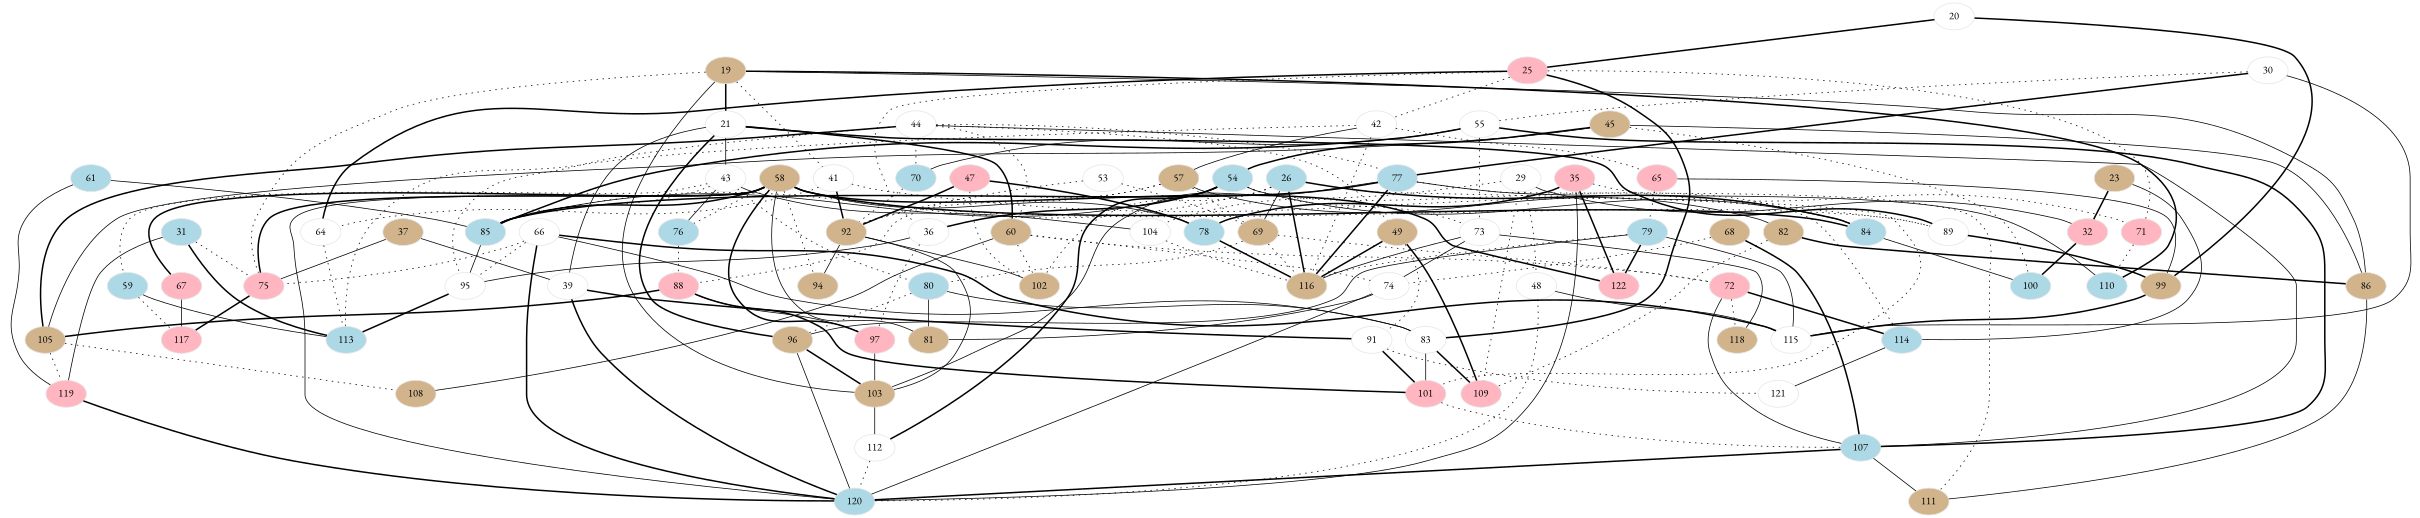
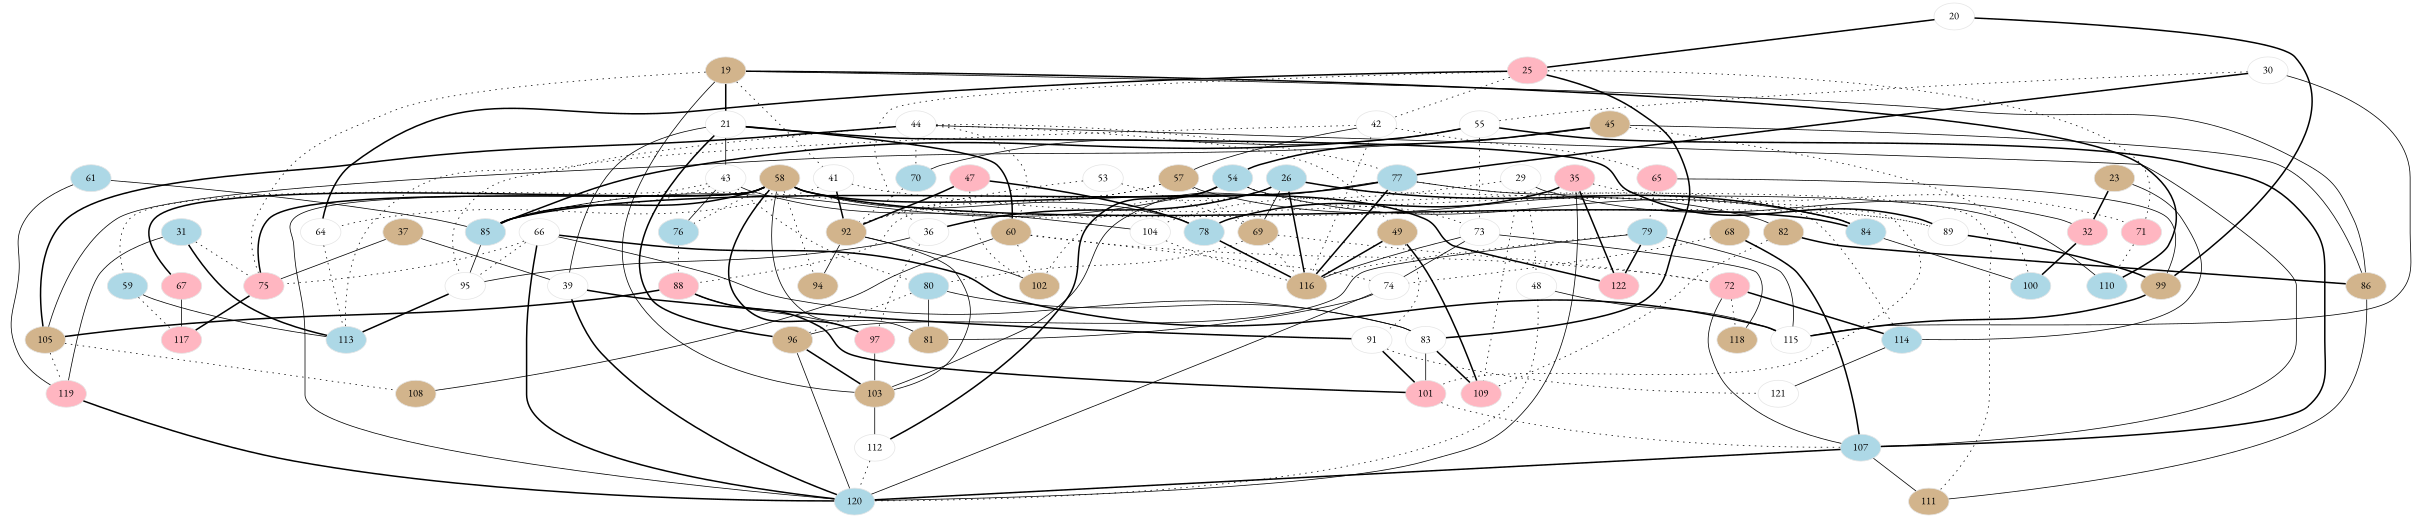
(1083, 209) -> (1110, 210)
